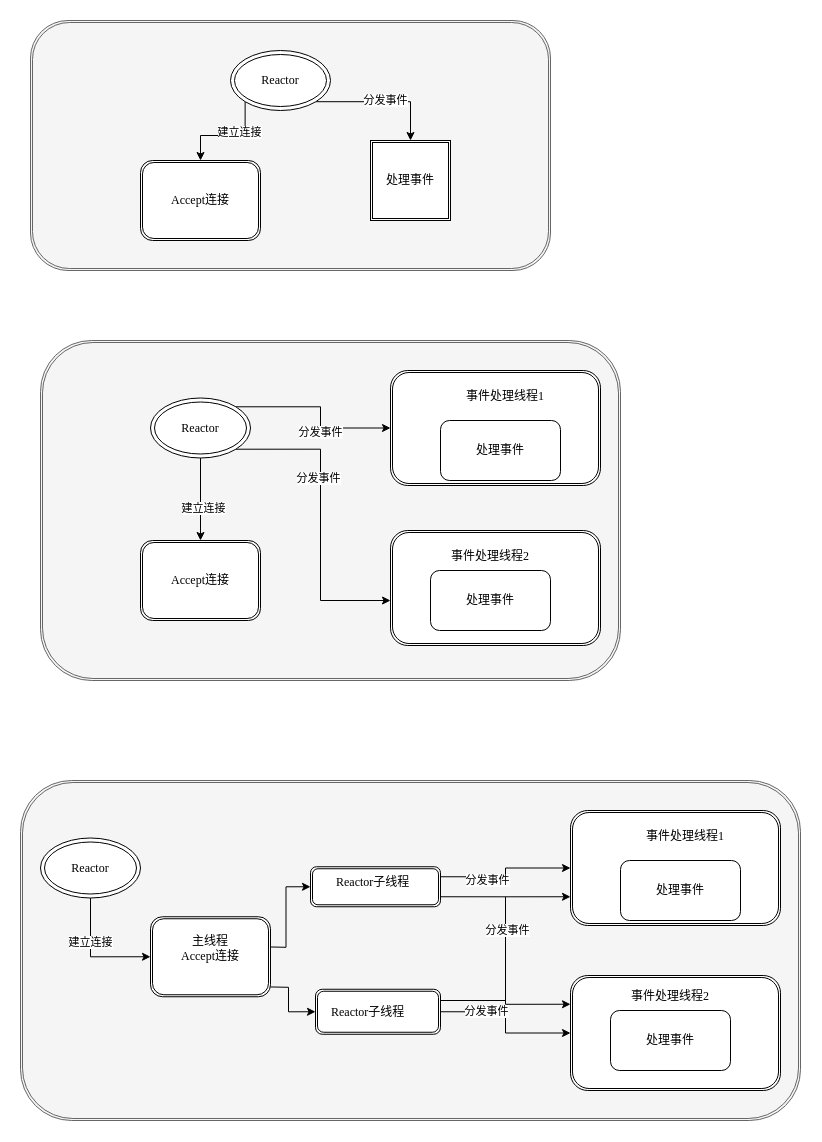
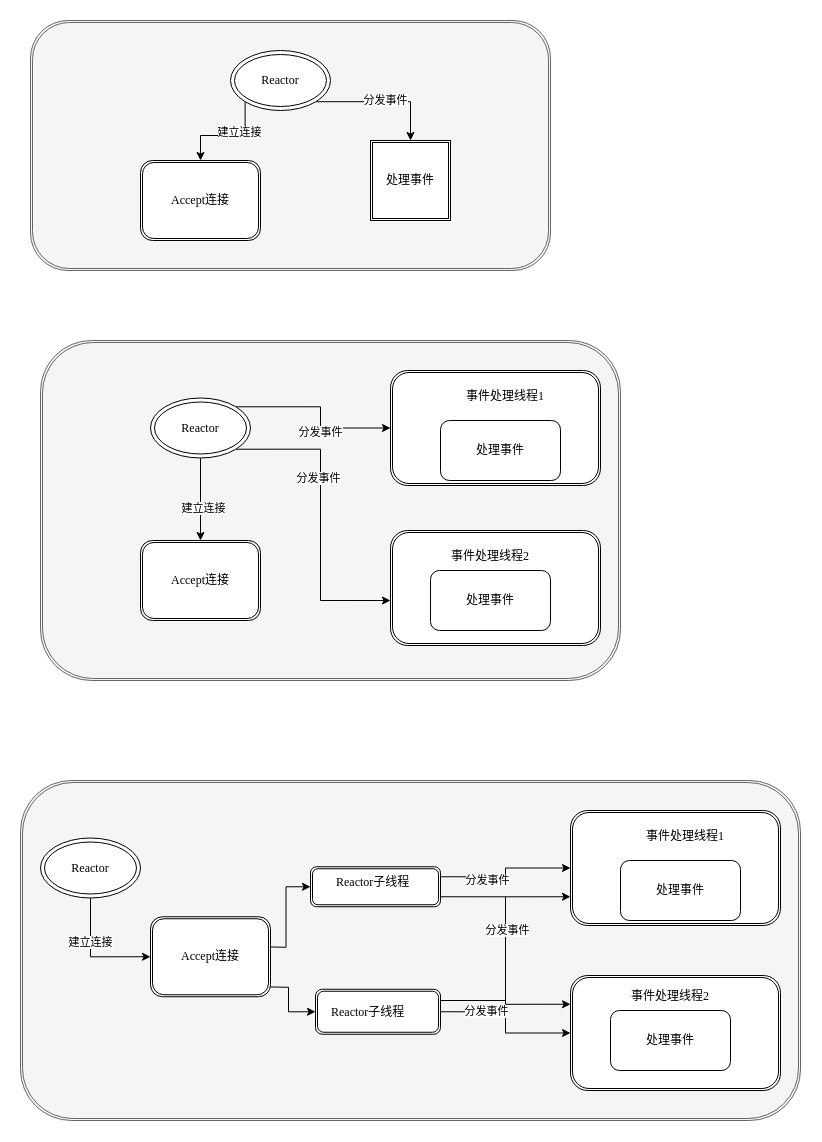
(211, 942) -> none
